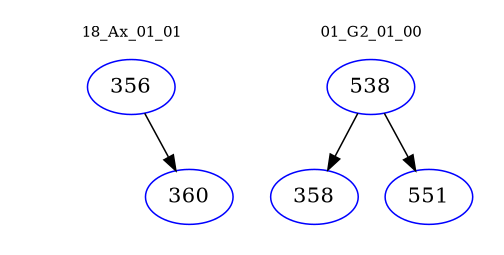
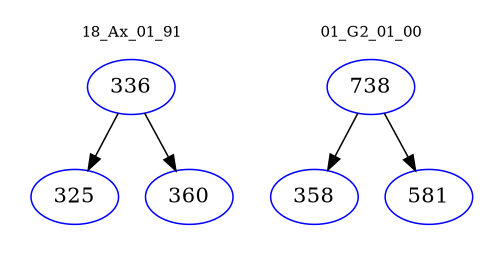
(132, 33) -> (132, 33)
(131, 87) -> (131, 87)
(371, 87) -> (371, 87)
none -> (75, 197)
(429, 197) -> (429, 197)
